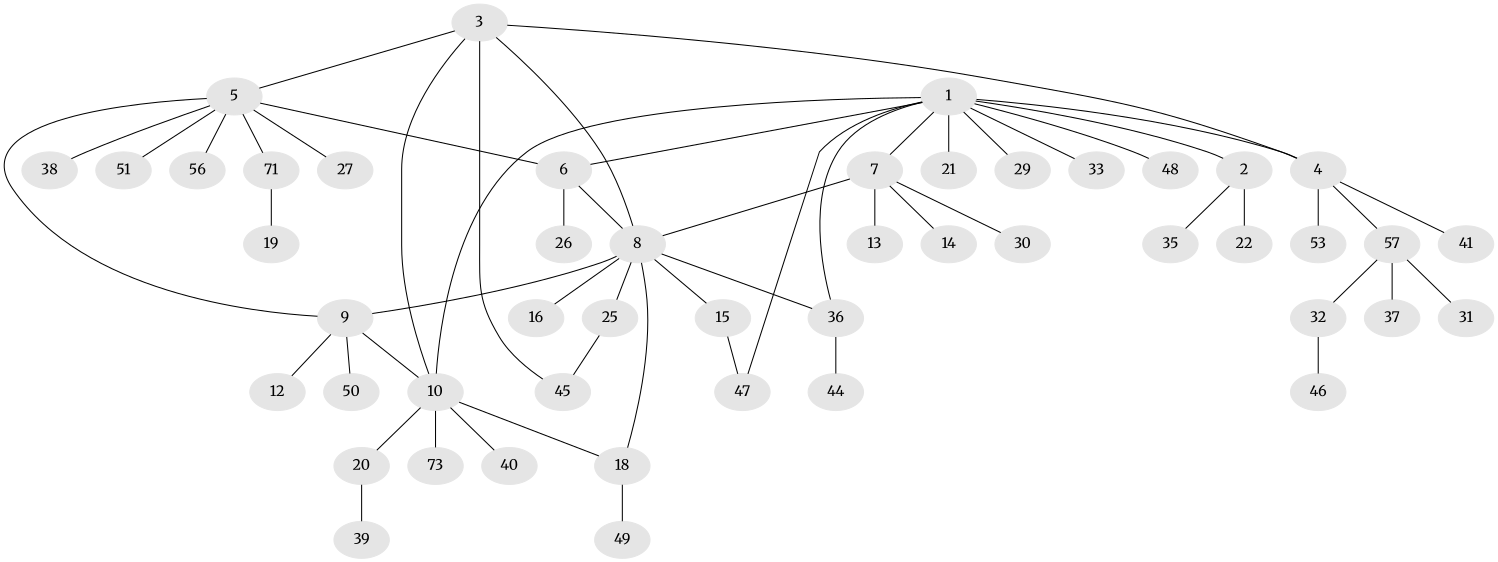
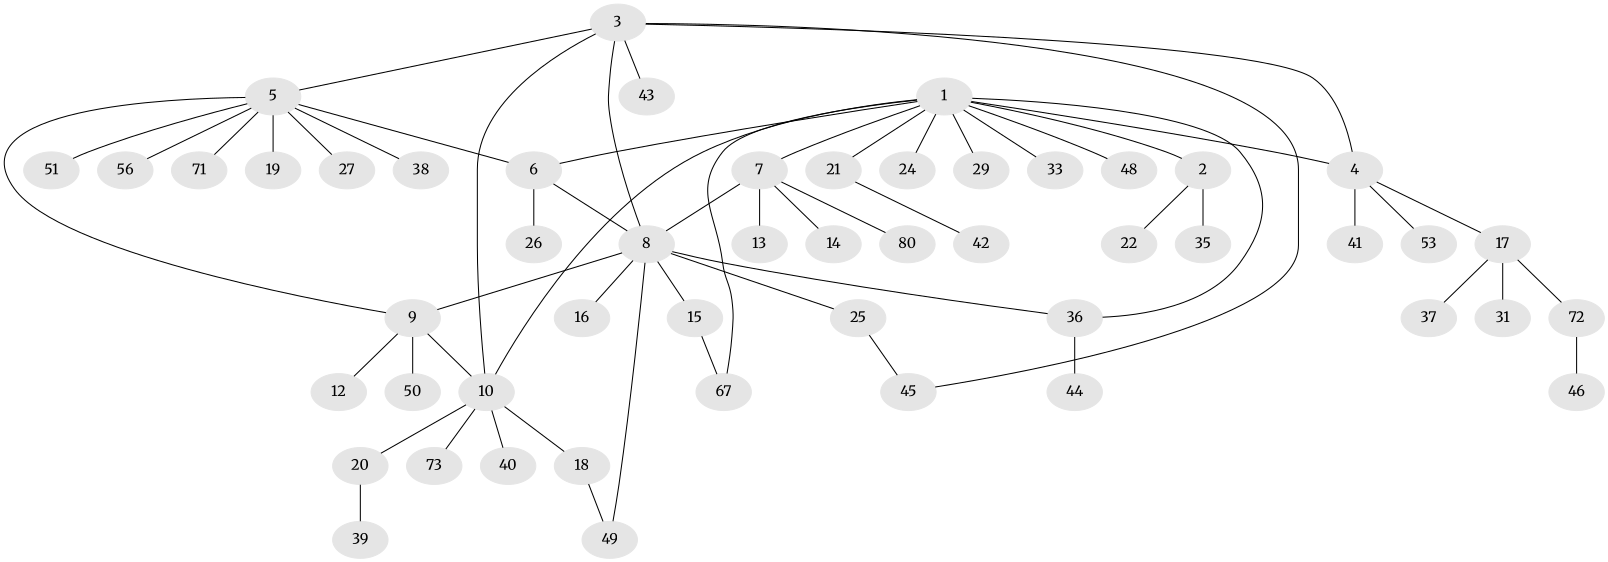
none -> (647, 96)
none -> (907, 170)
(271, 207) -> (273, 134)
none -> (981, 244)
(1023, 244) -> (907, 244)
(1392, 244) -> (1503, 244)
(1318, 318) -> (1577, 318)
(646, 356) -> (631, 392)
(742, 392) -> (724, 392)
